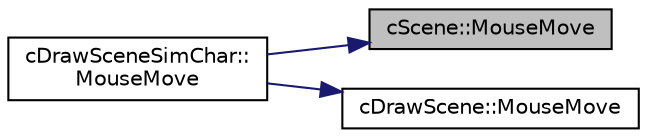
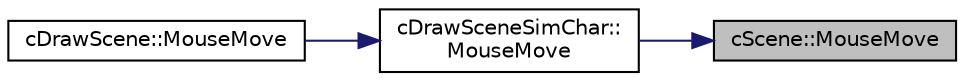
(294, 86) -> (332, 41)
